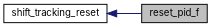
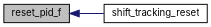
(129, 13) -> (92, 13)
